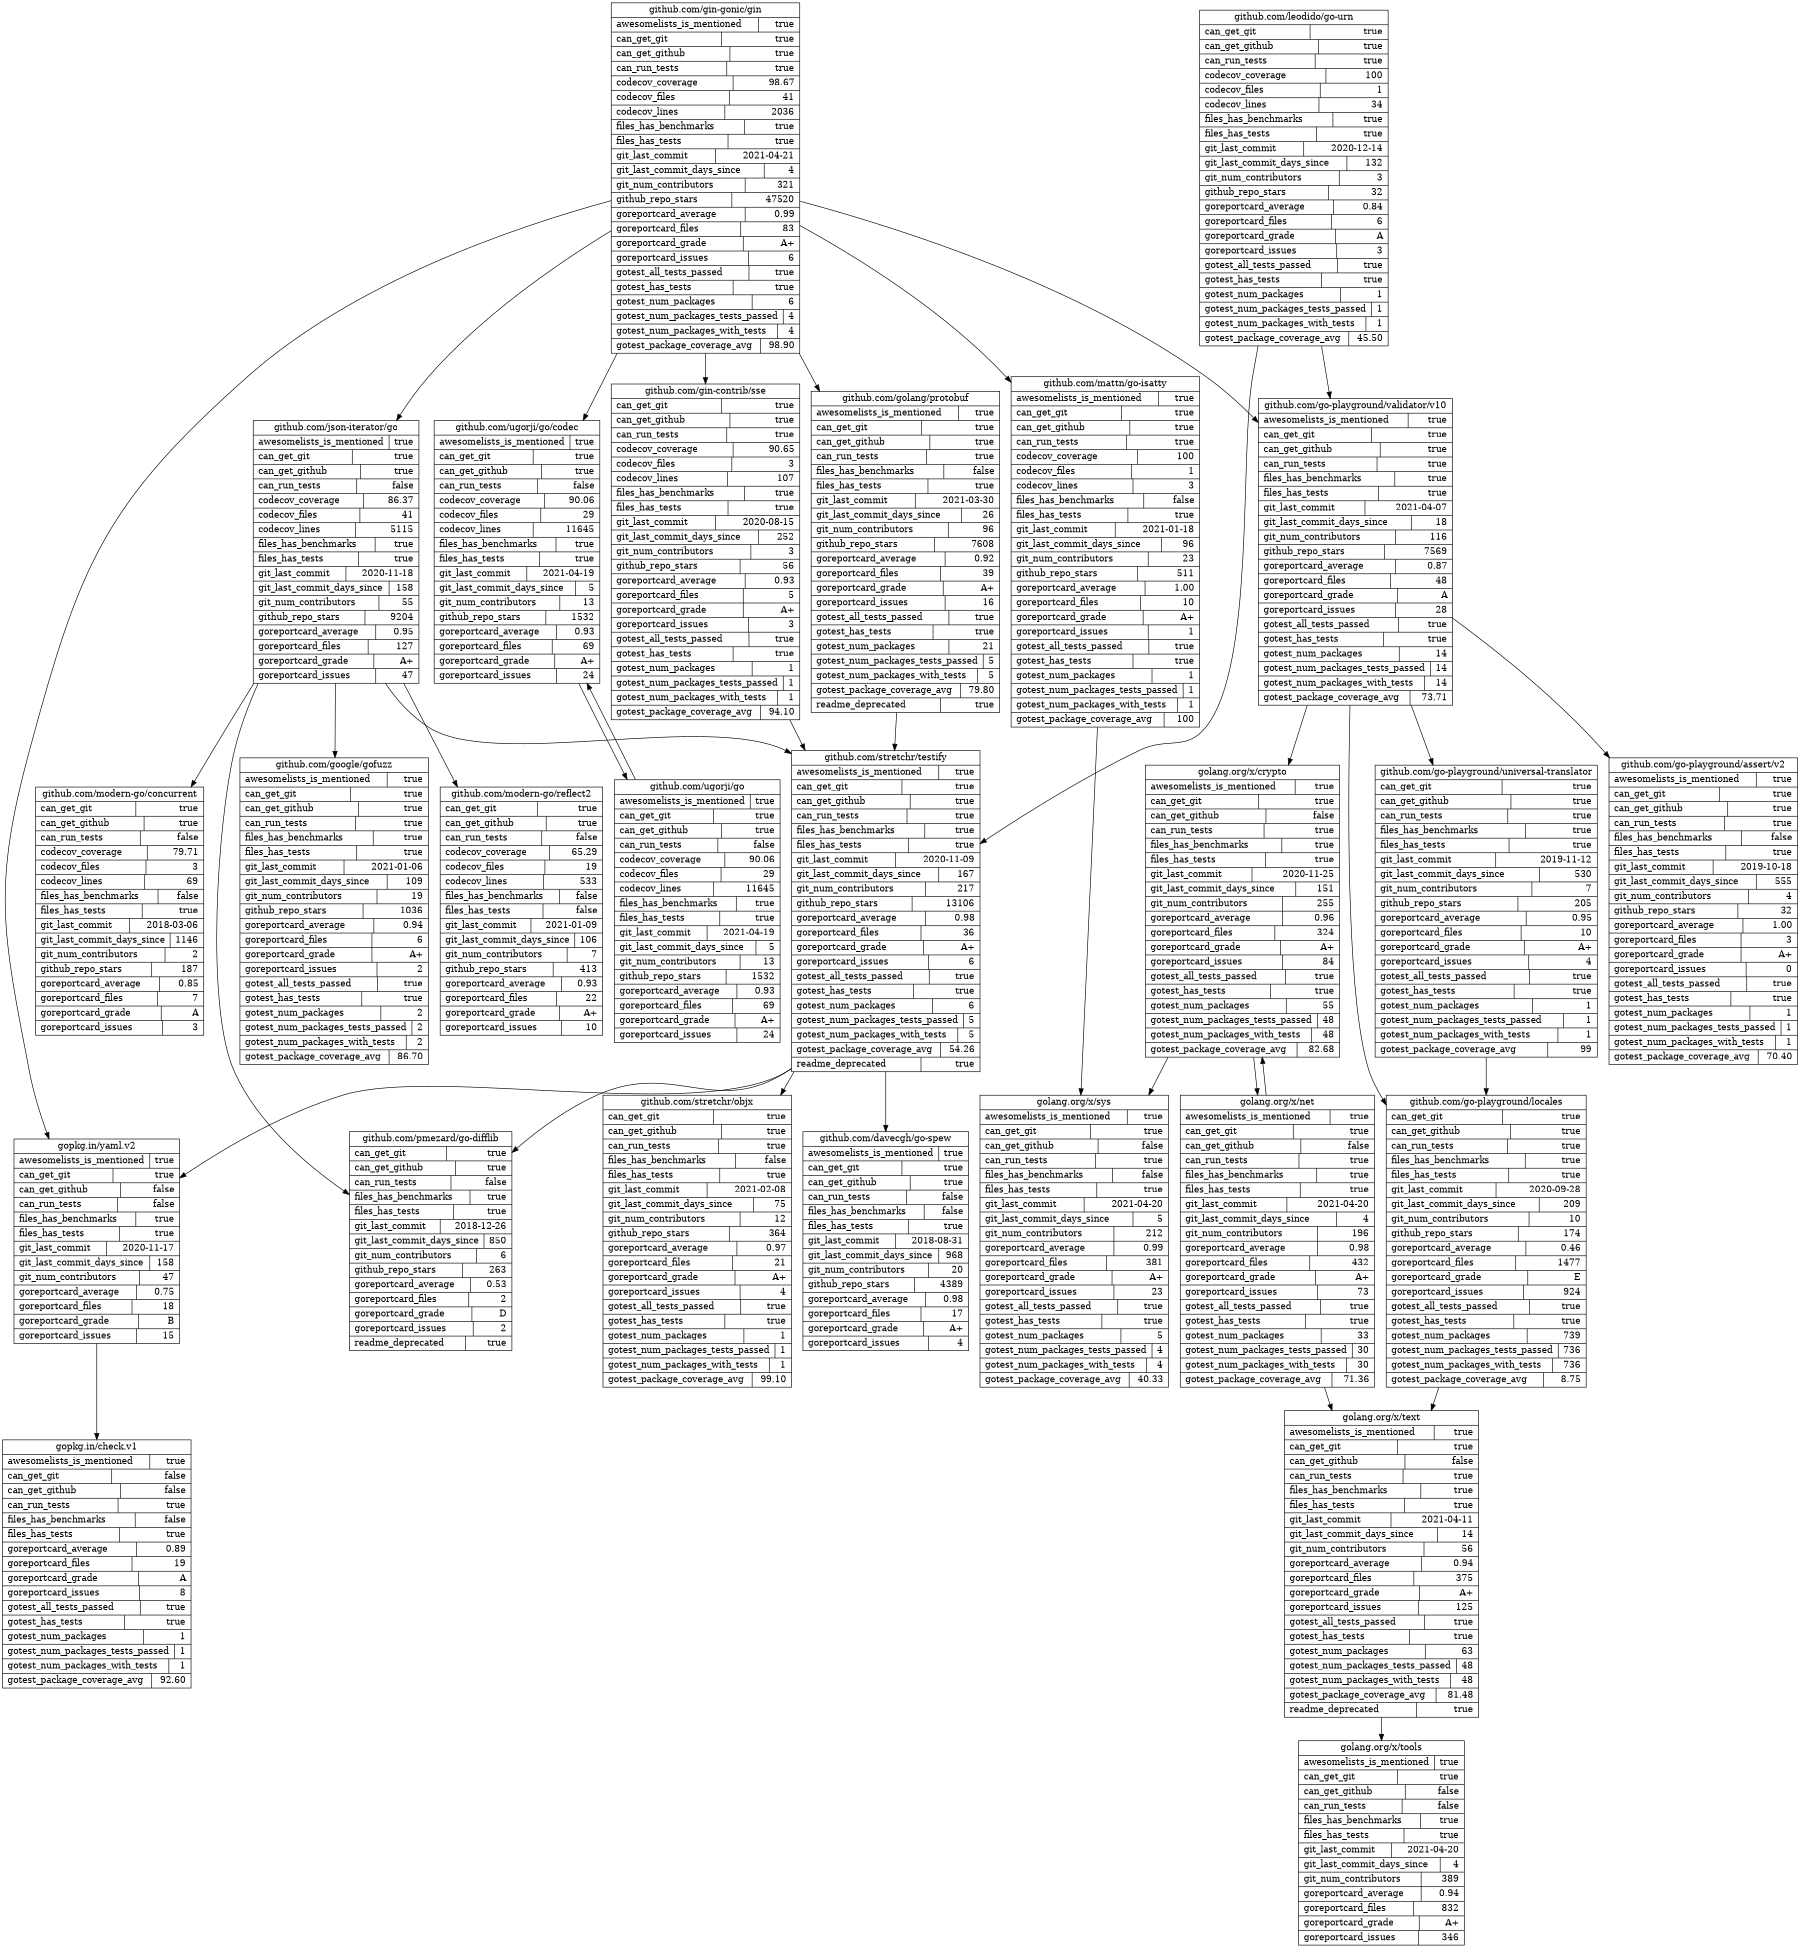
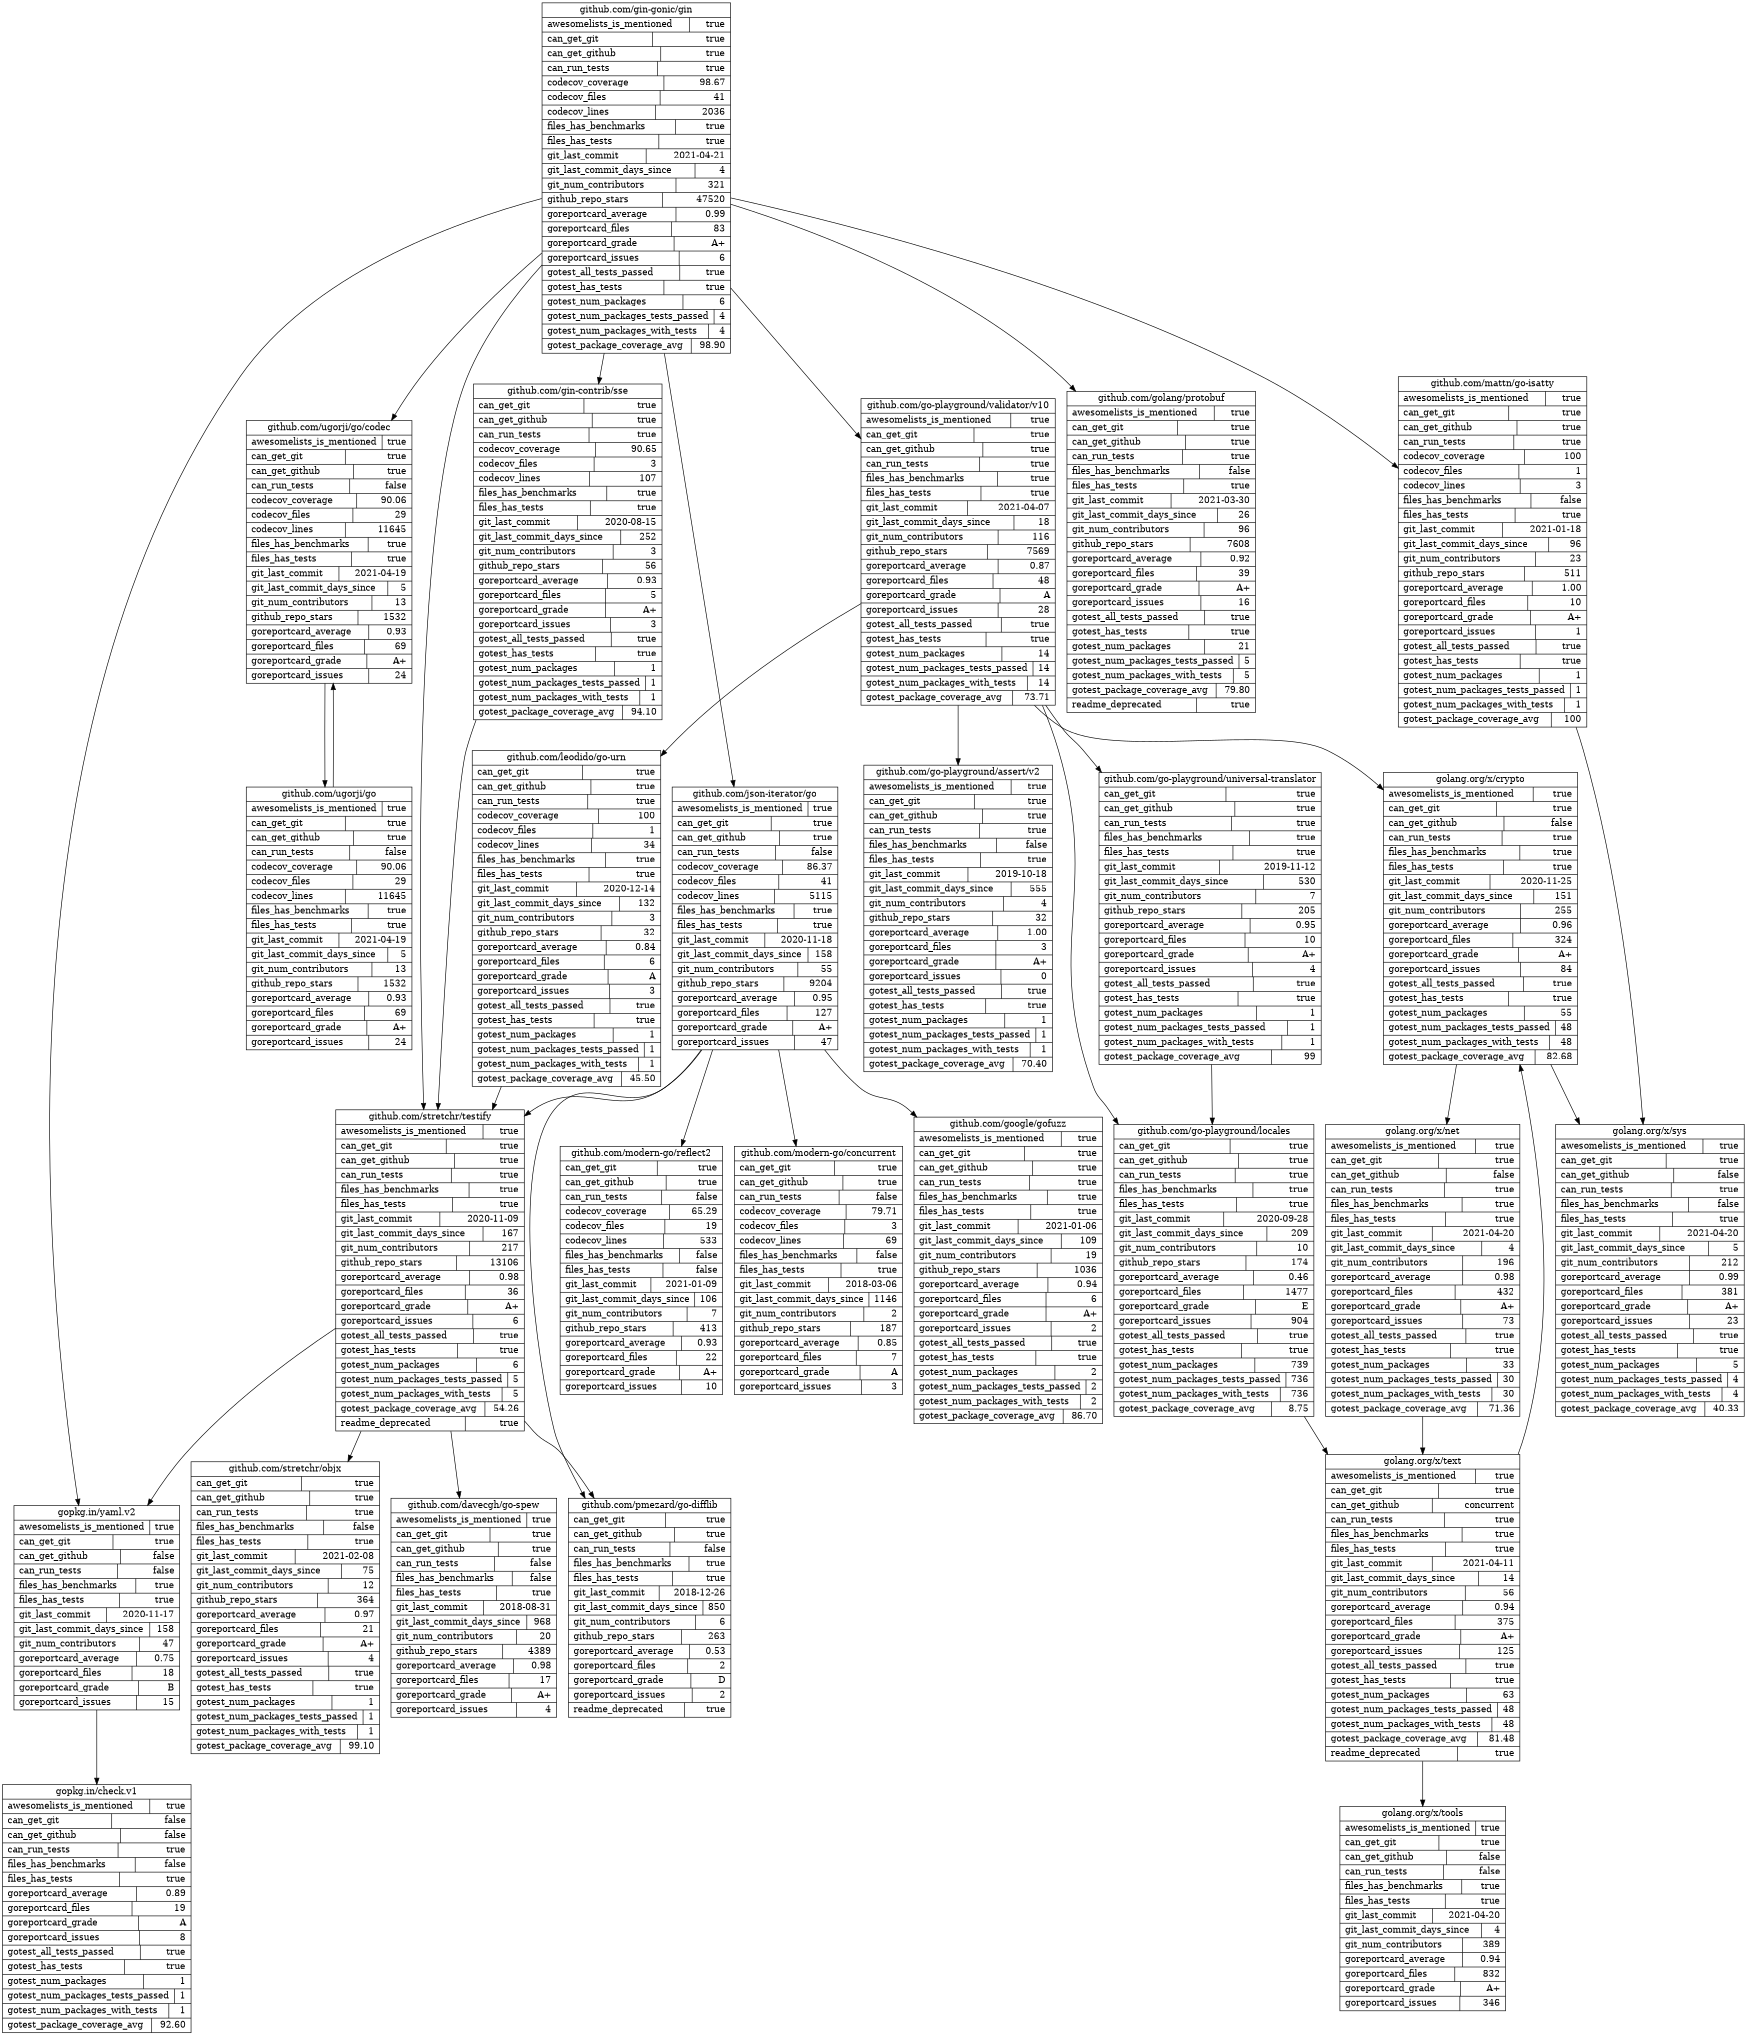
(1325, 369) -> (758, 671)
(896, 728) -> (425, 670)
(1265, 1079) -> (1544, 1263)
(1572, 1292) -> (1300, 1321)
(1463, 1461) -> (1490, 1505)
